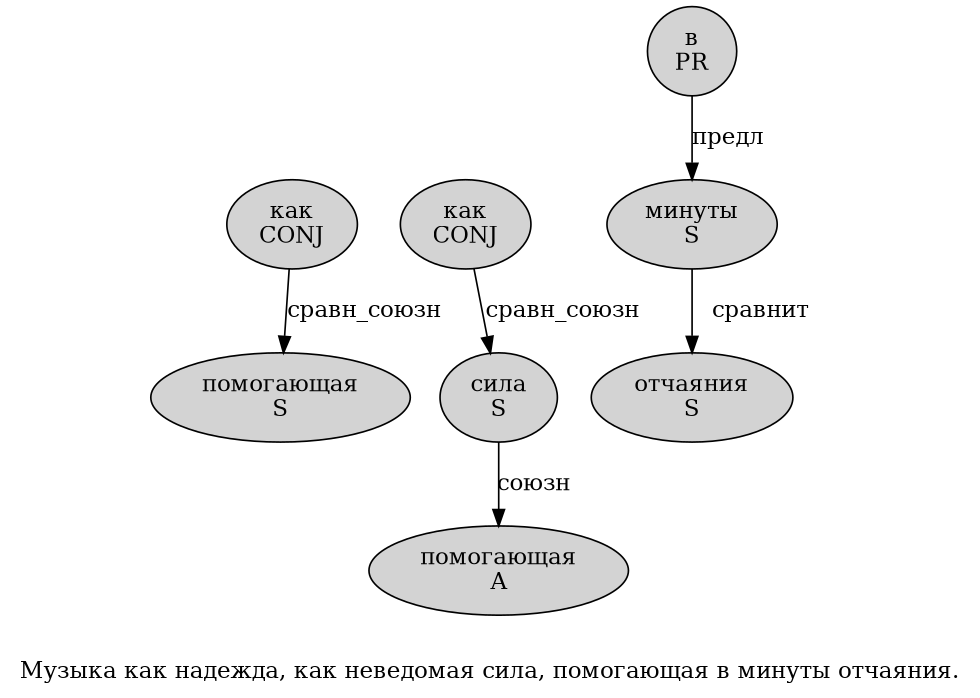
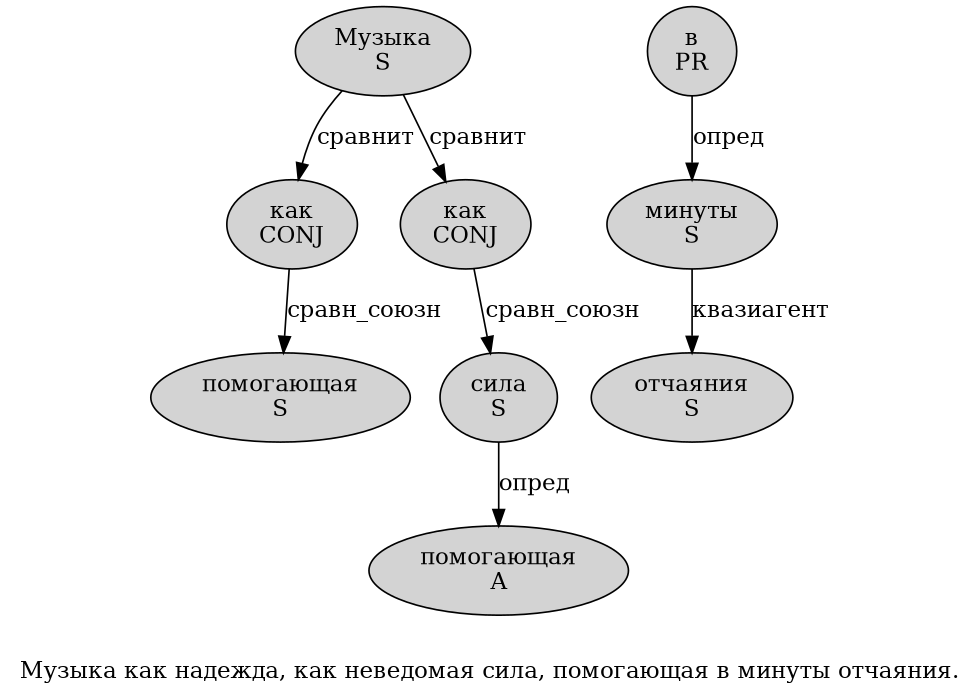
none -> (383, 51)
(728, 138) -> (728, 138)
(761, 311) -> (761, 311)
(534, 484) -> (534, 484)
